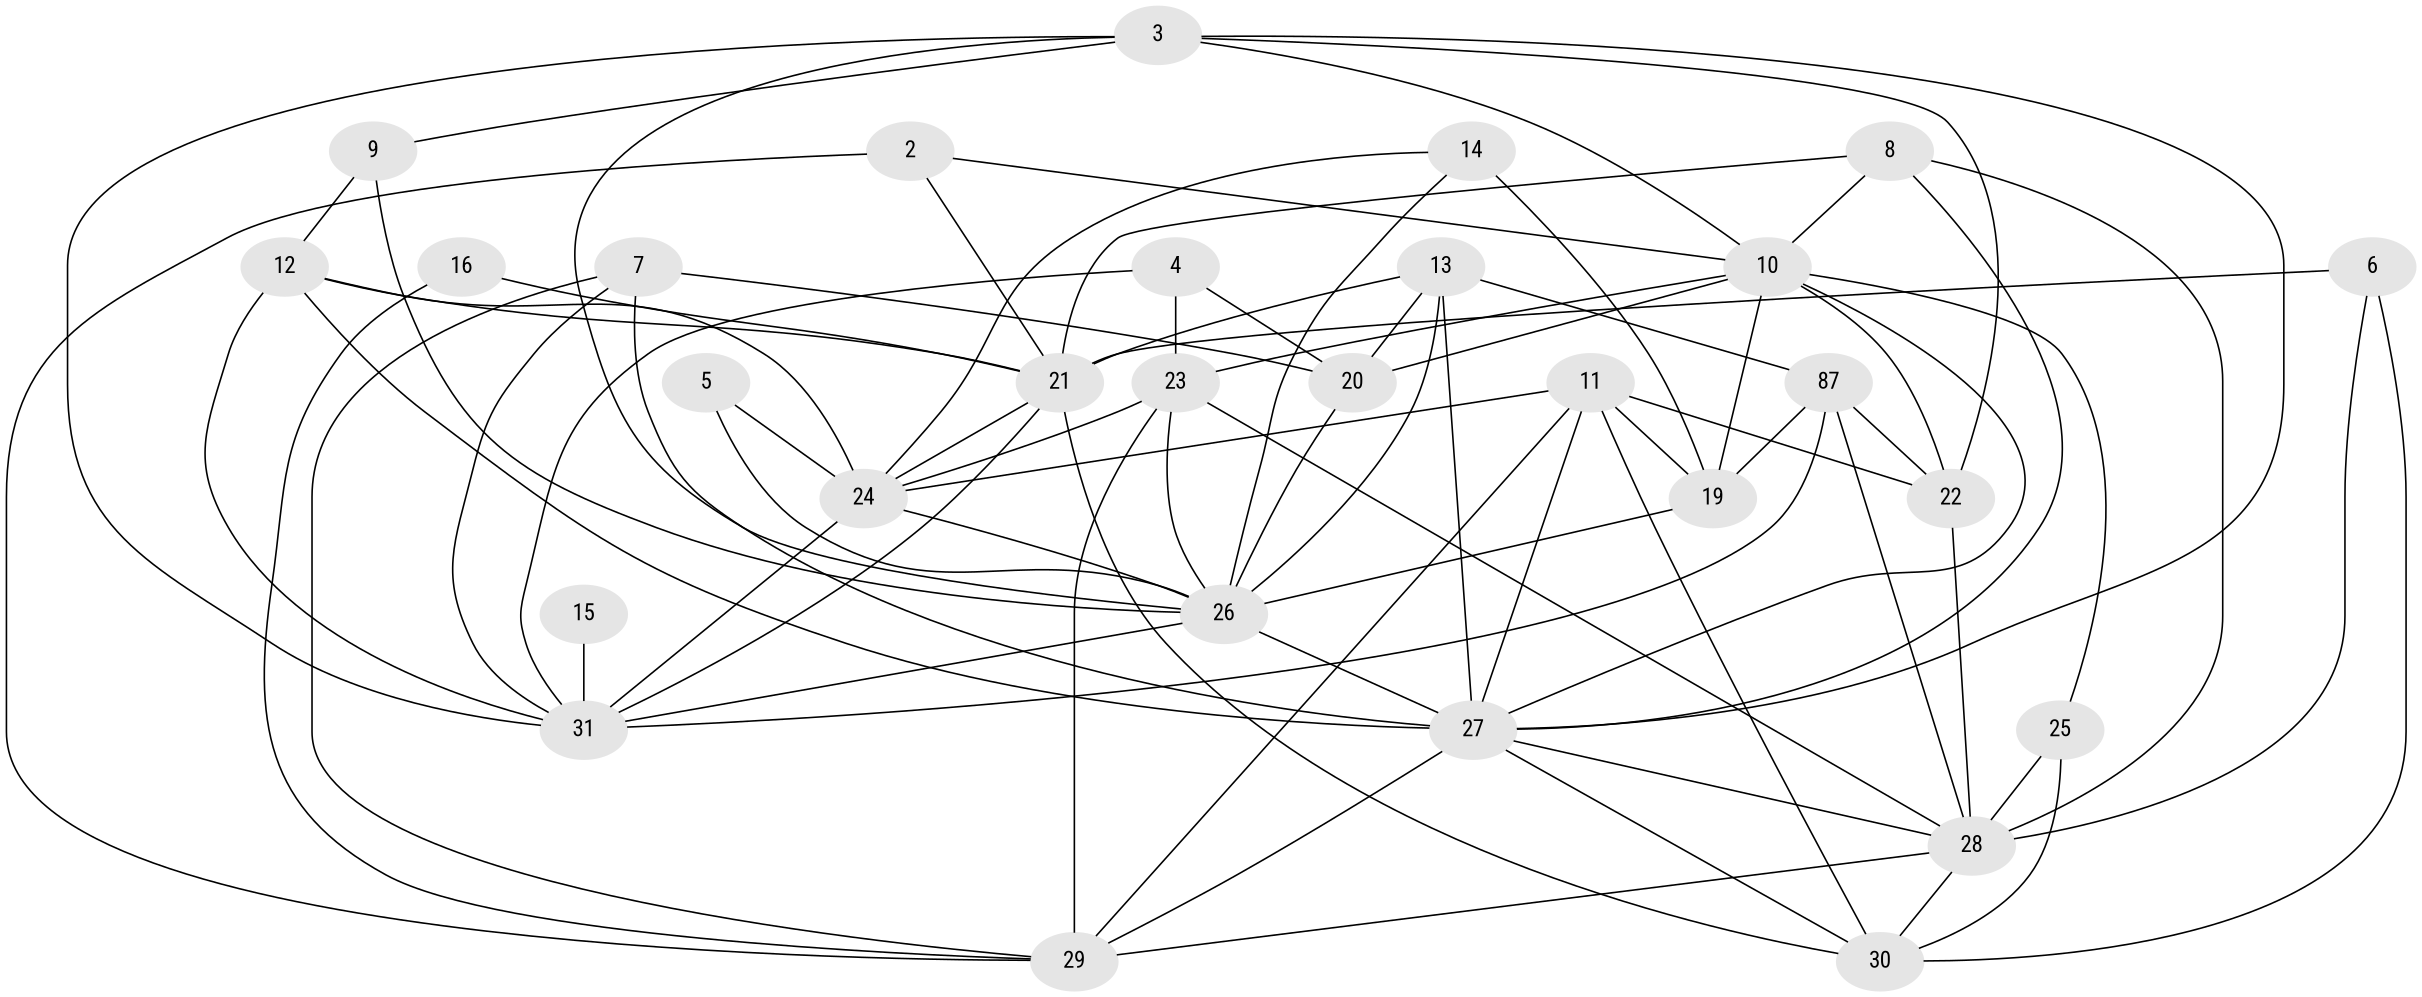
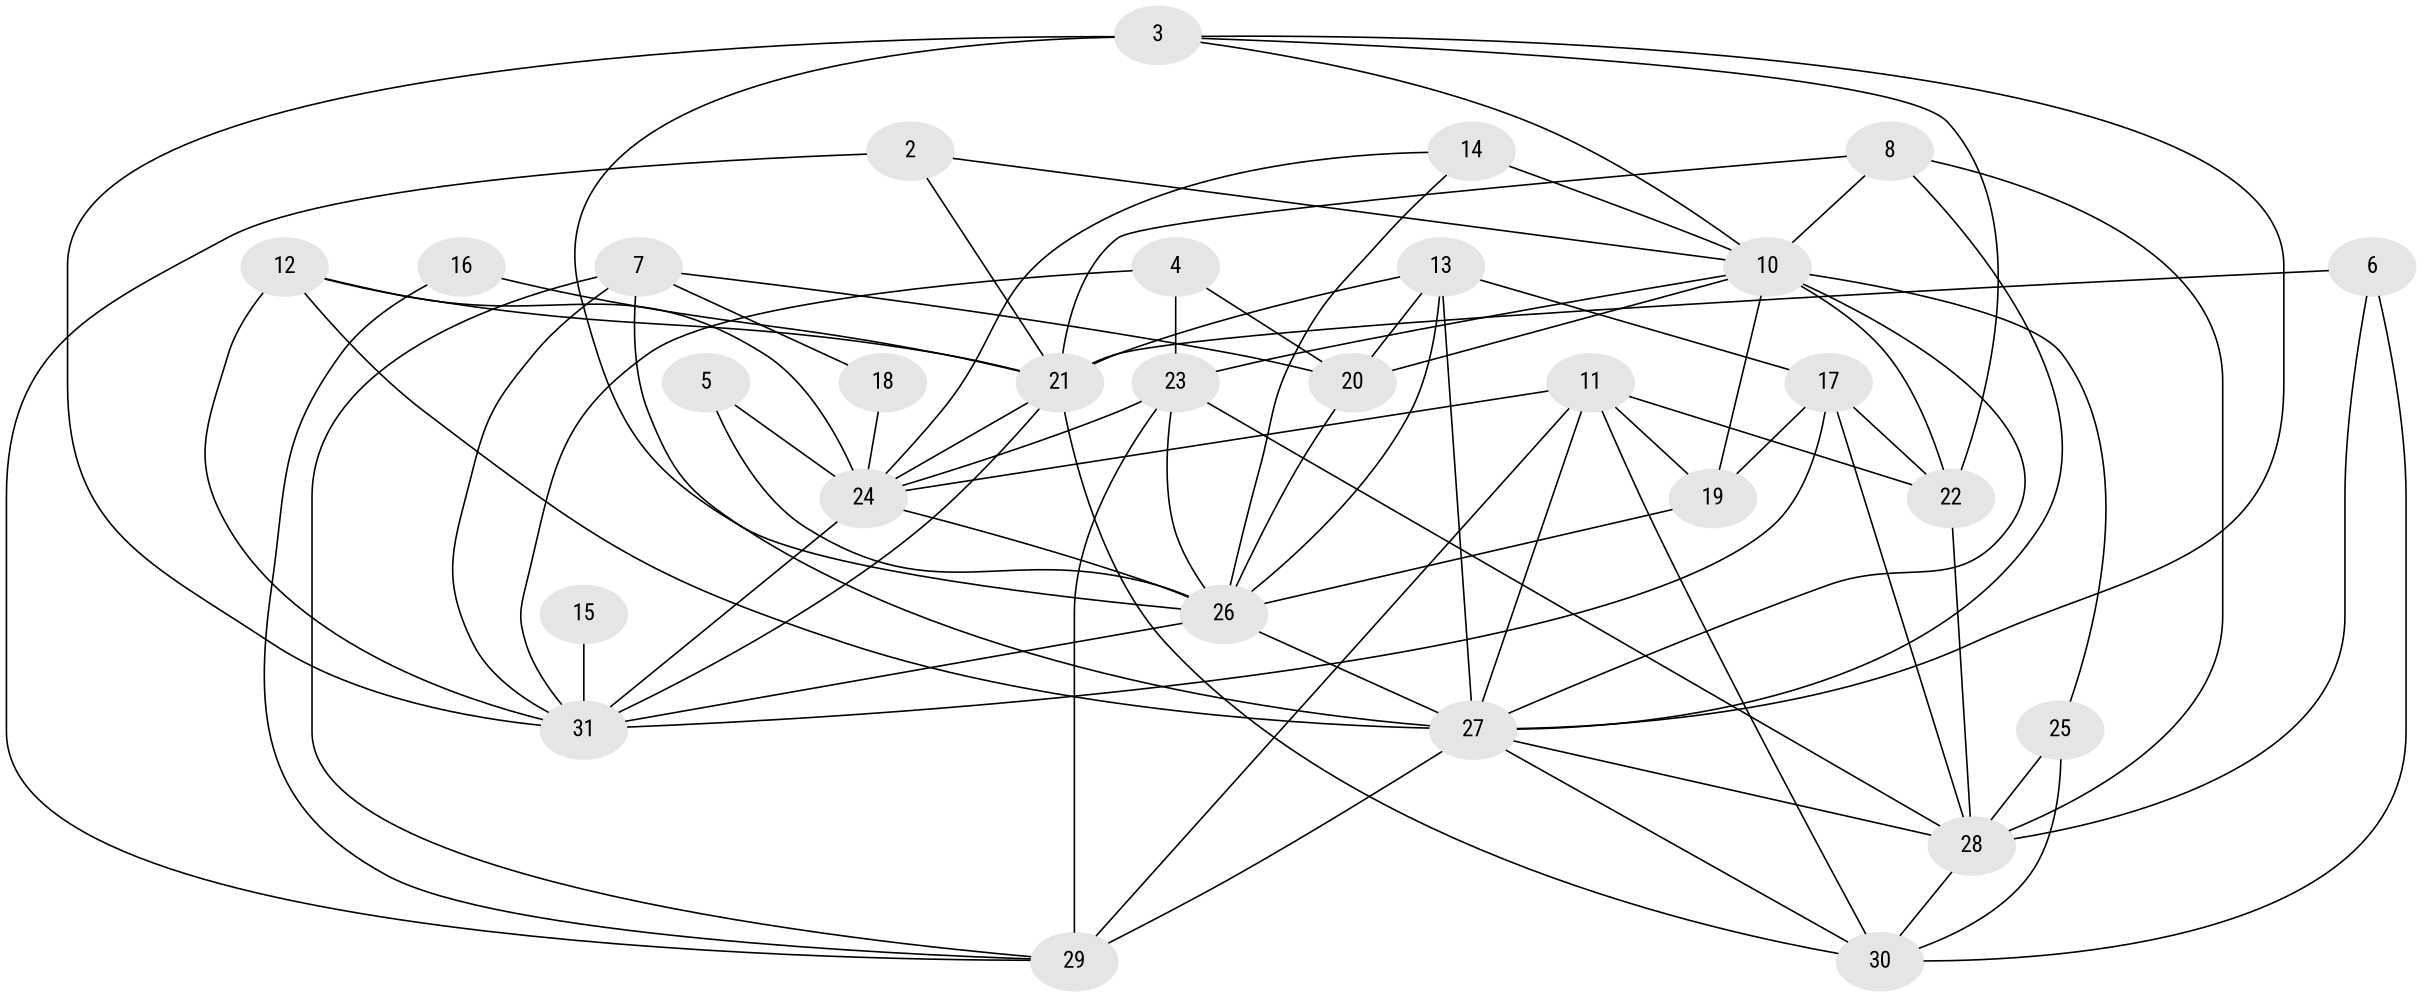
(373, 151) -> none
(1595, 282) -> (1621, 207)
none -> (883, 383)
(1829, 383) -> (1829, 383)
(1523, 904) -> none
